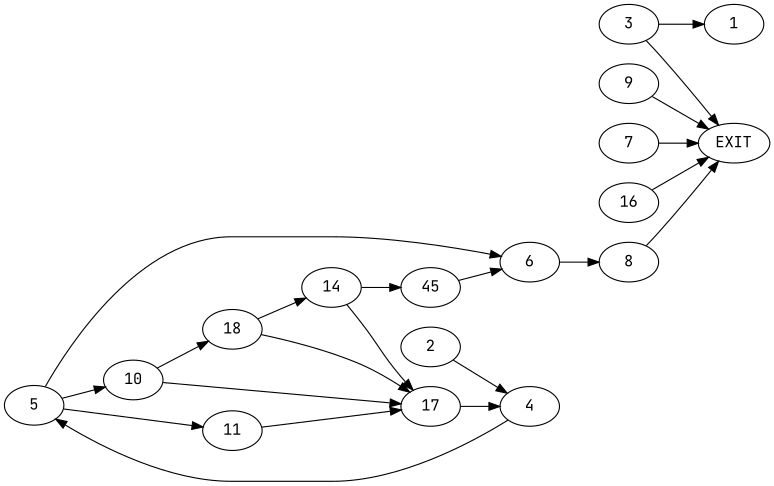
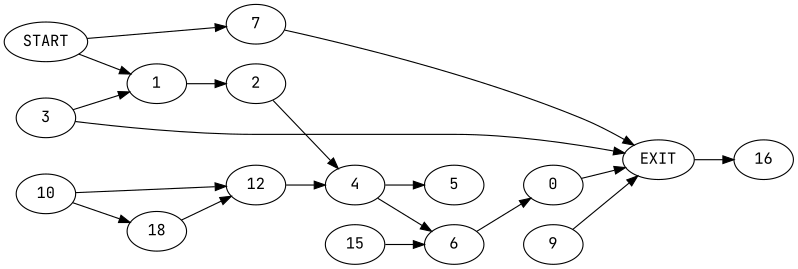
none -> (46, 42)
none -> (201, 84)
(676, 176) -> (709, 160)
(237, 237) -> (400, 212)
(629, 262) -> (553, 185)
(332, 287) -> none
(431, 287) -> (355, 245)
(78, 394) -> none
(431, 406) -> (256, 185)
(232, 431) -> none
